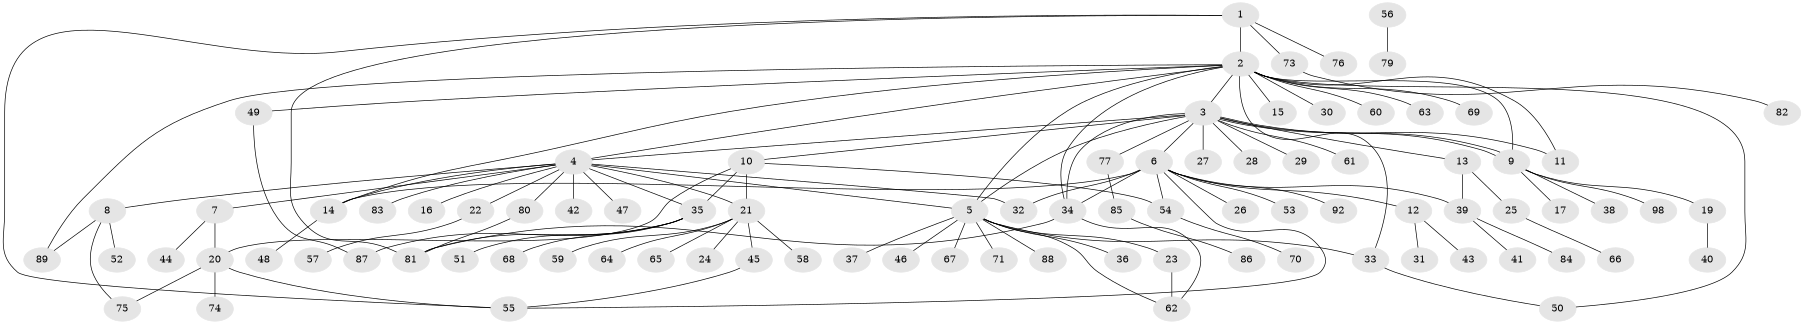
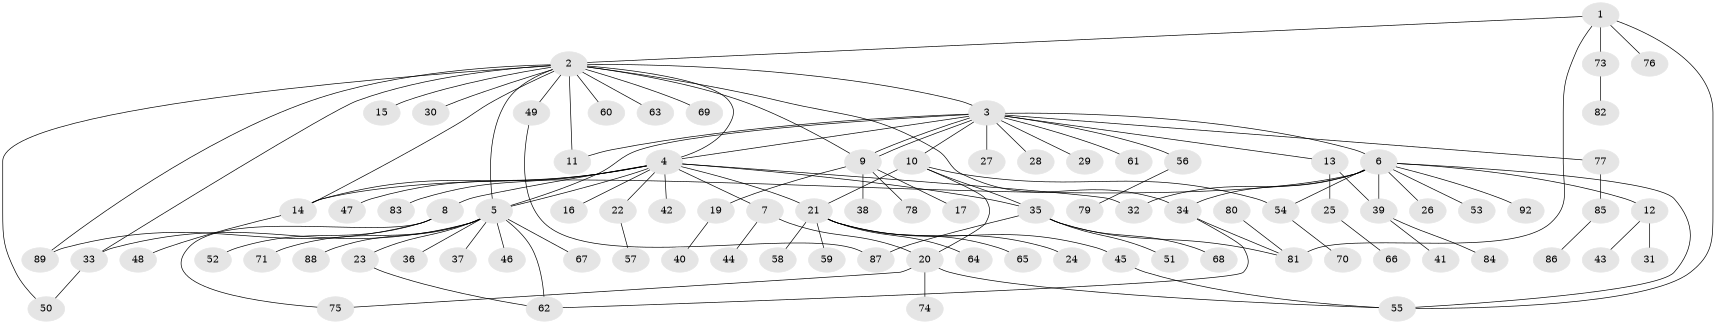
(1105, 132) -> (1100, 134)
(548, 188) -> none
(1658, 211) -> (912, 211)
